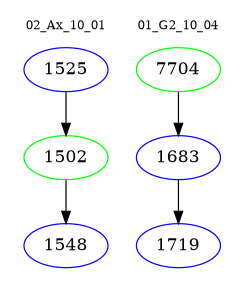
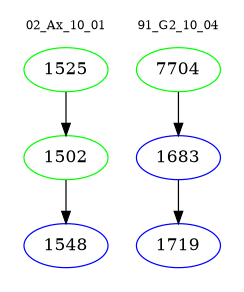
(178, 26) -> (178, 26)
(66, 70) -> (66, 70)
